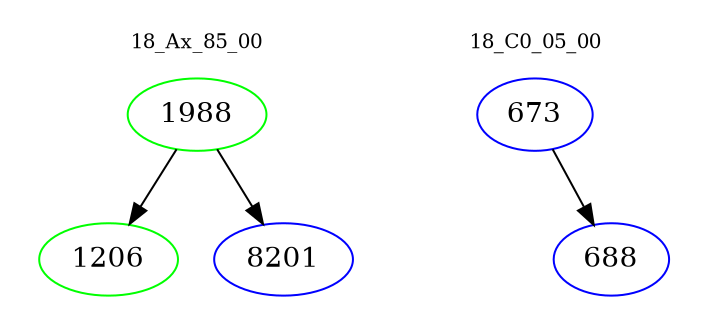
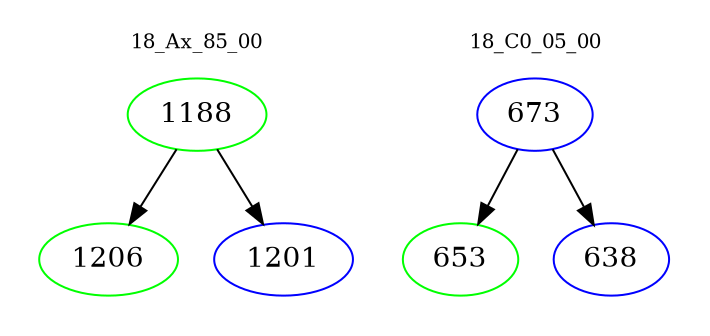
(197, 115) -> (197, 115)
(284, 259) -> (284, 259)
none -> (461, 259)
(611, 259) -> (611, 259)
